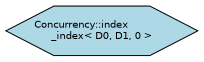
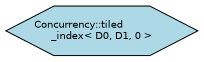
(102, 31) -> (102, 31)
